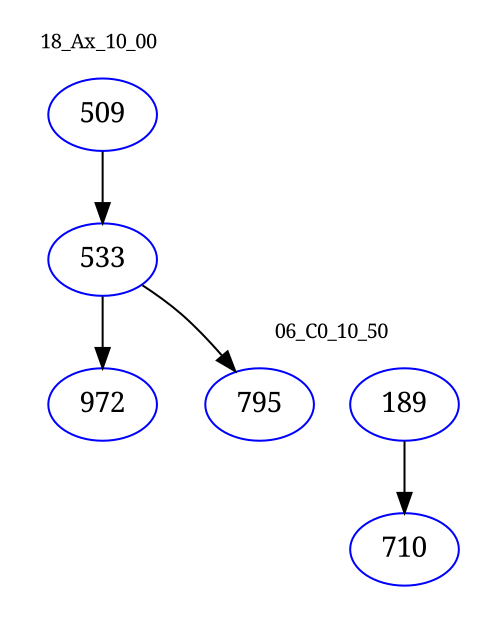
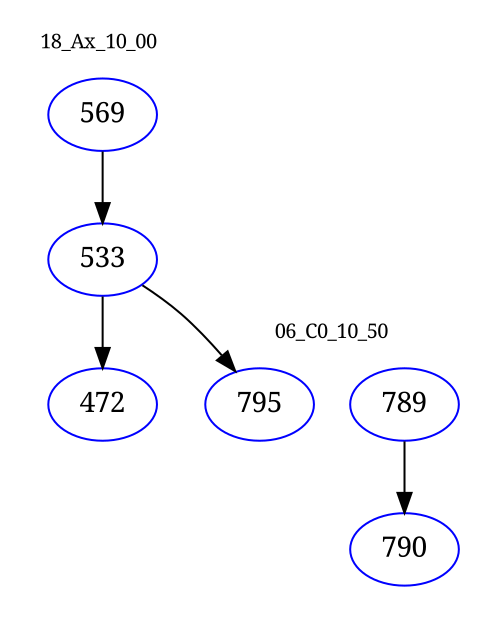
(103, 115) -> (103, 115)
(103, 405) -> (103, 405)
(405, 405) -> (405, 405)
(405, 549) -> (405, 549)
